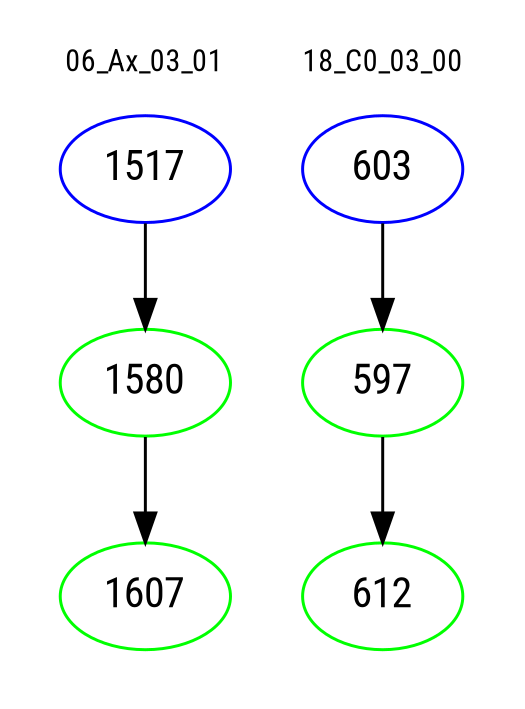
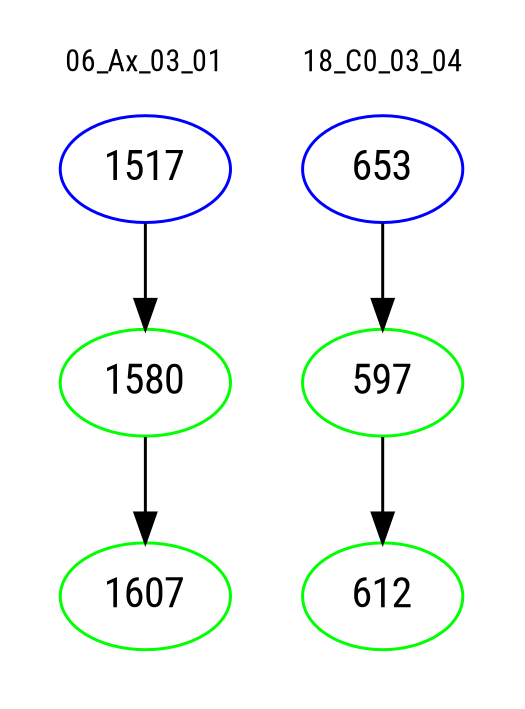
(384, 64) -> (384, 64)
(383, 169) -> (383, 169)
